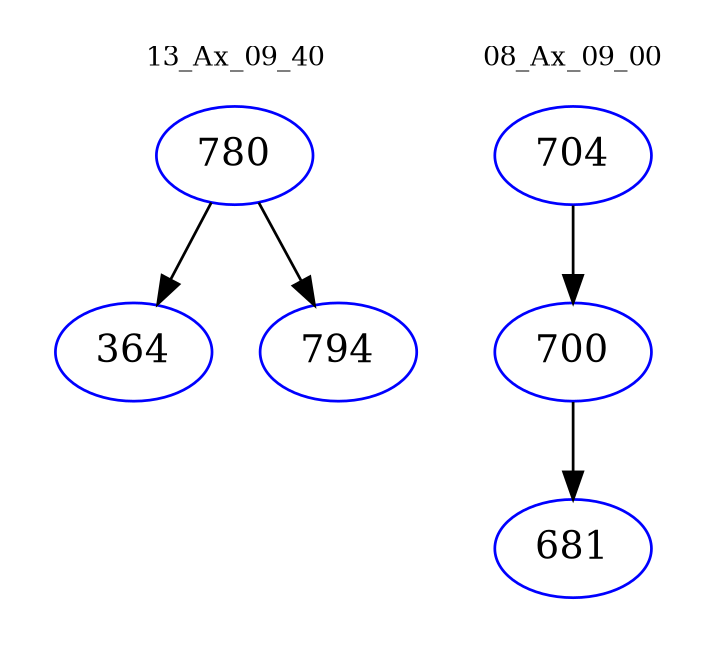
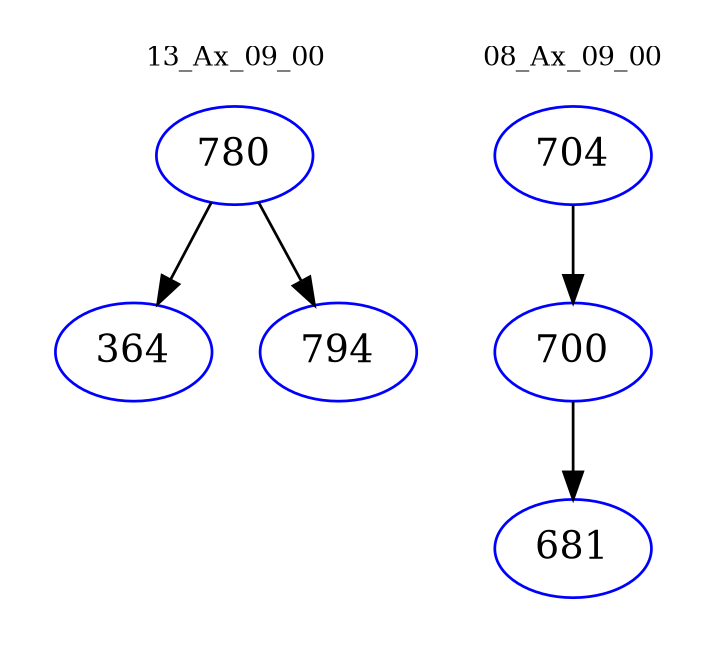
(236, 59) -> (236, 59)
